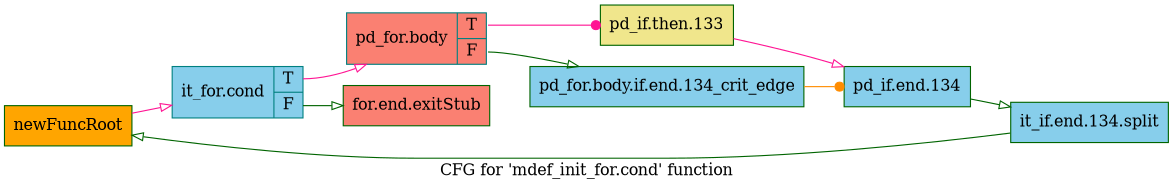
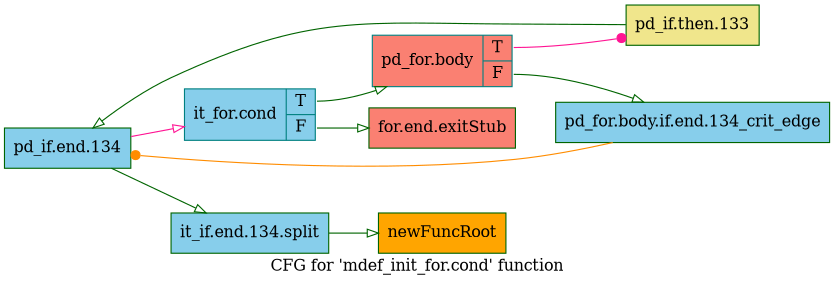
(783, 50) -> (353, 25)
(330, 76) -> (347, 98)
(146, 110) -> (152, 133)
